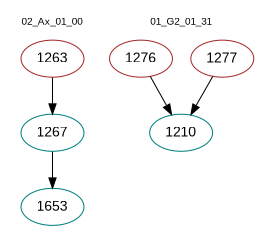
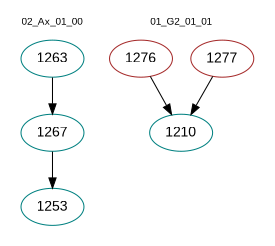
(182, 22) -> (182, 22)
(52, 59) -> (52, 59)
(52, 207) -> (52, 207)
